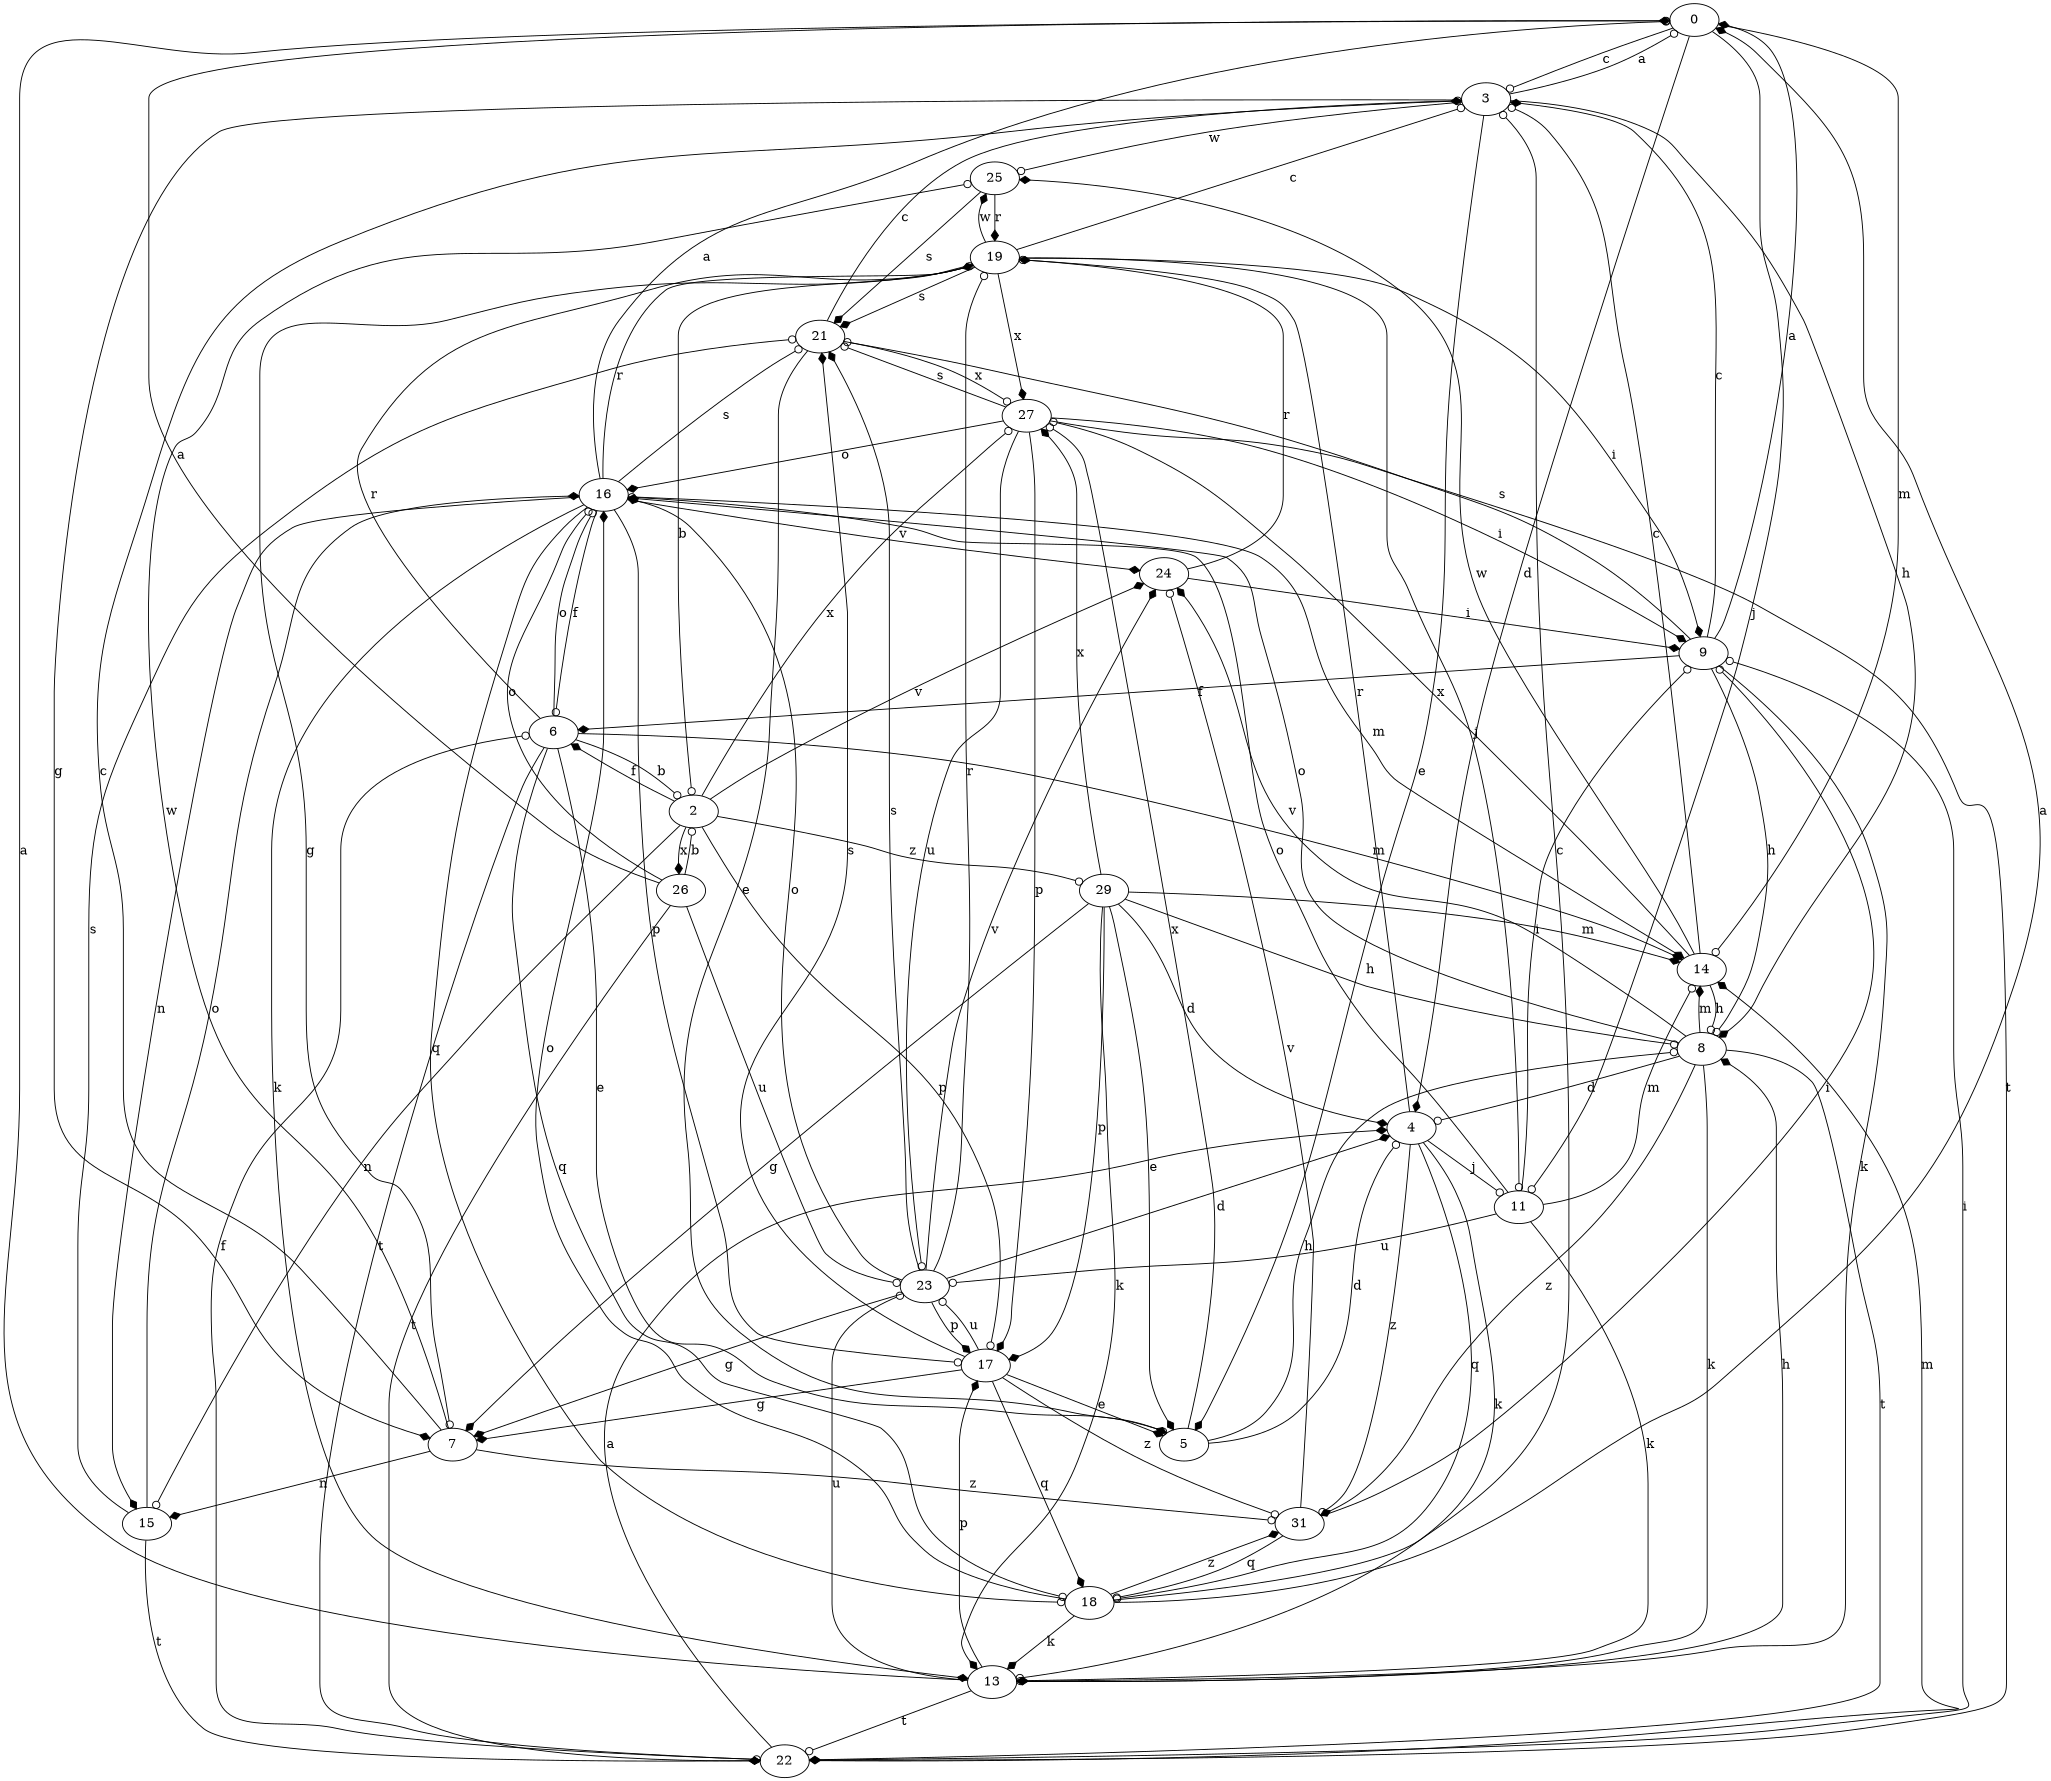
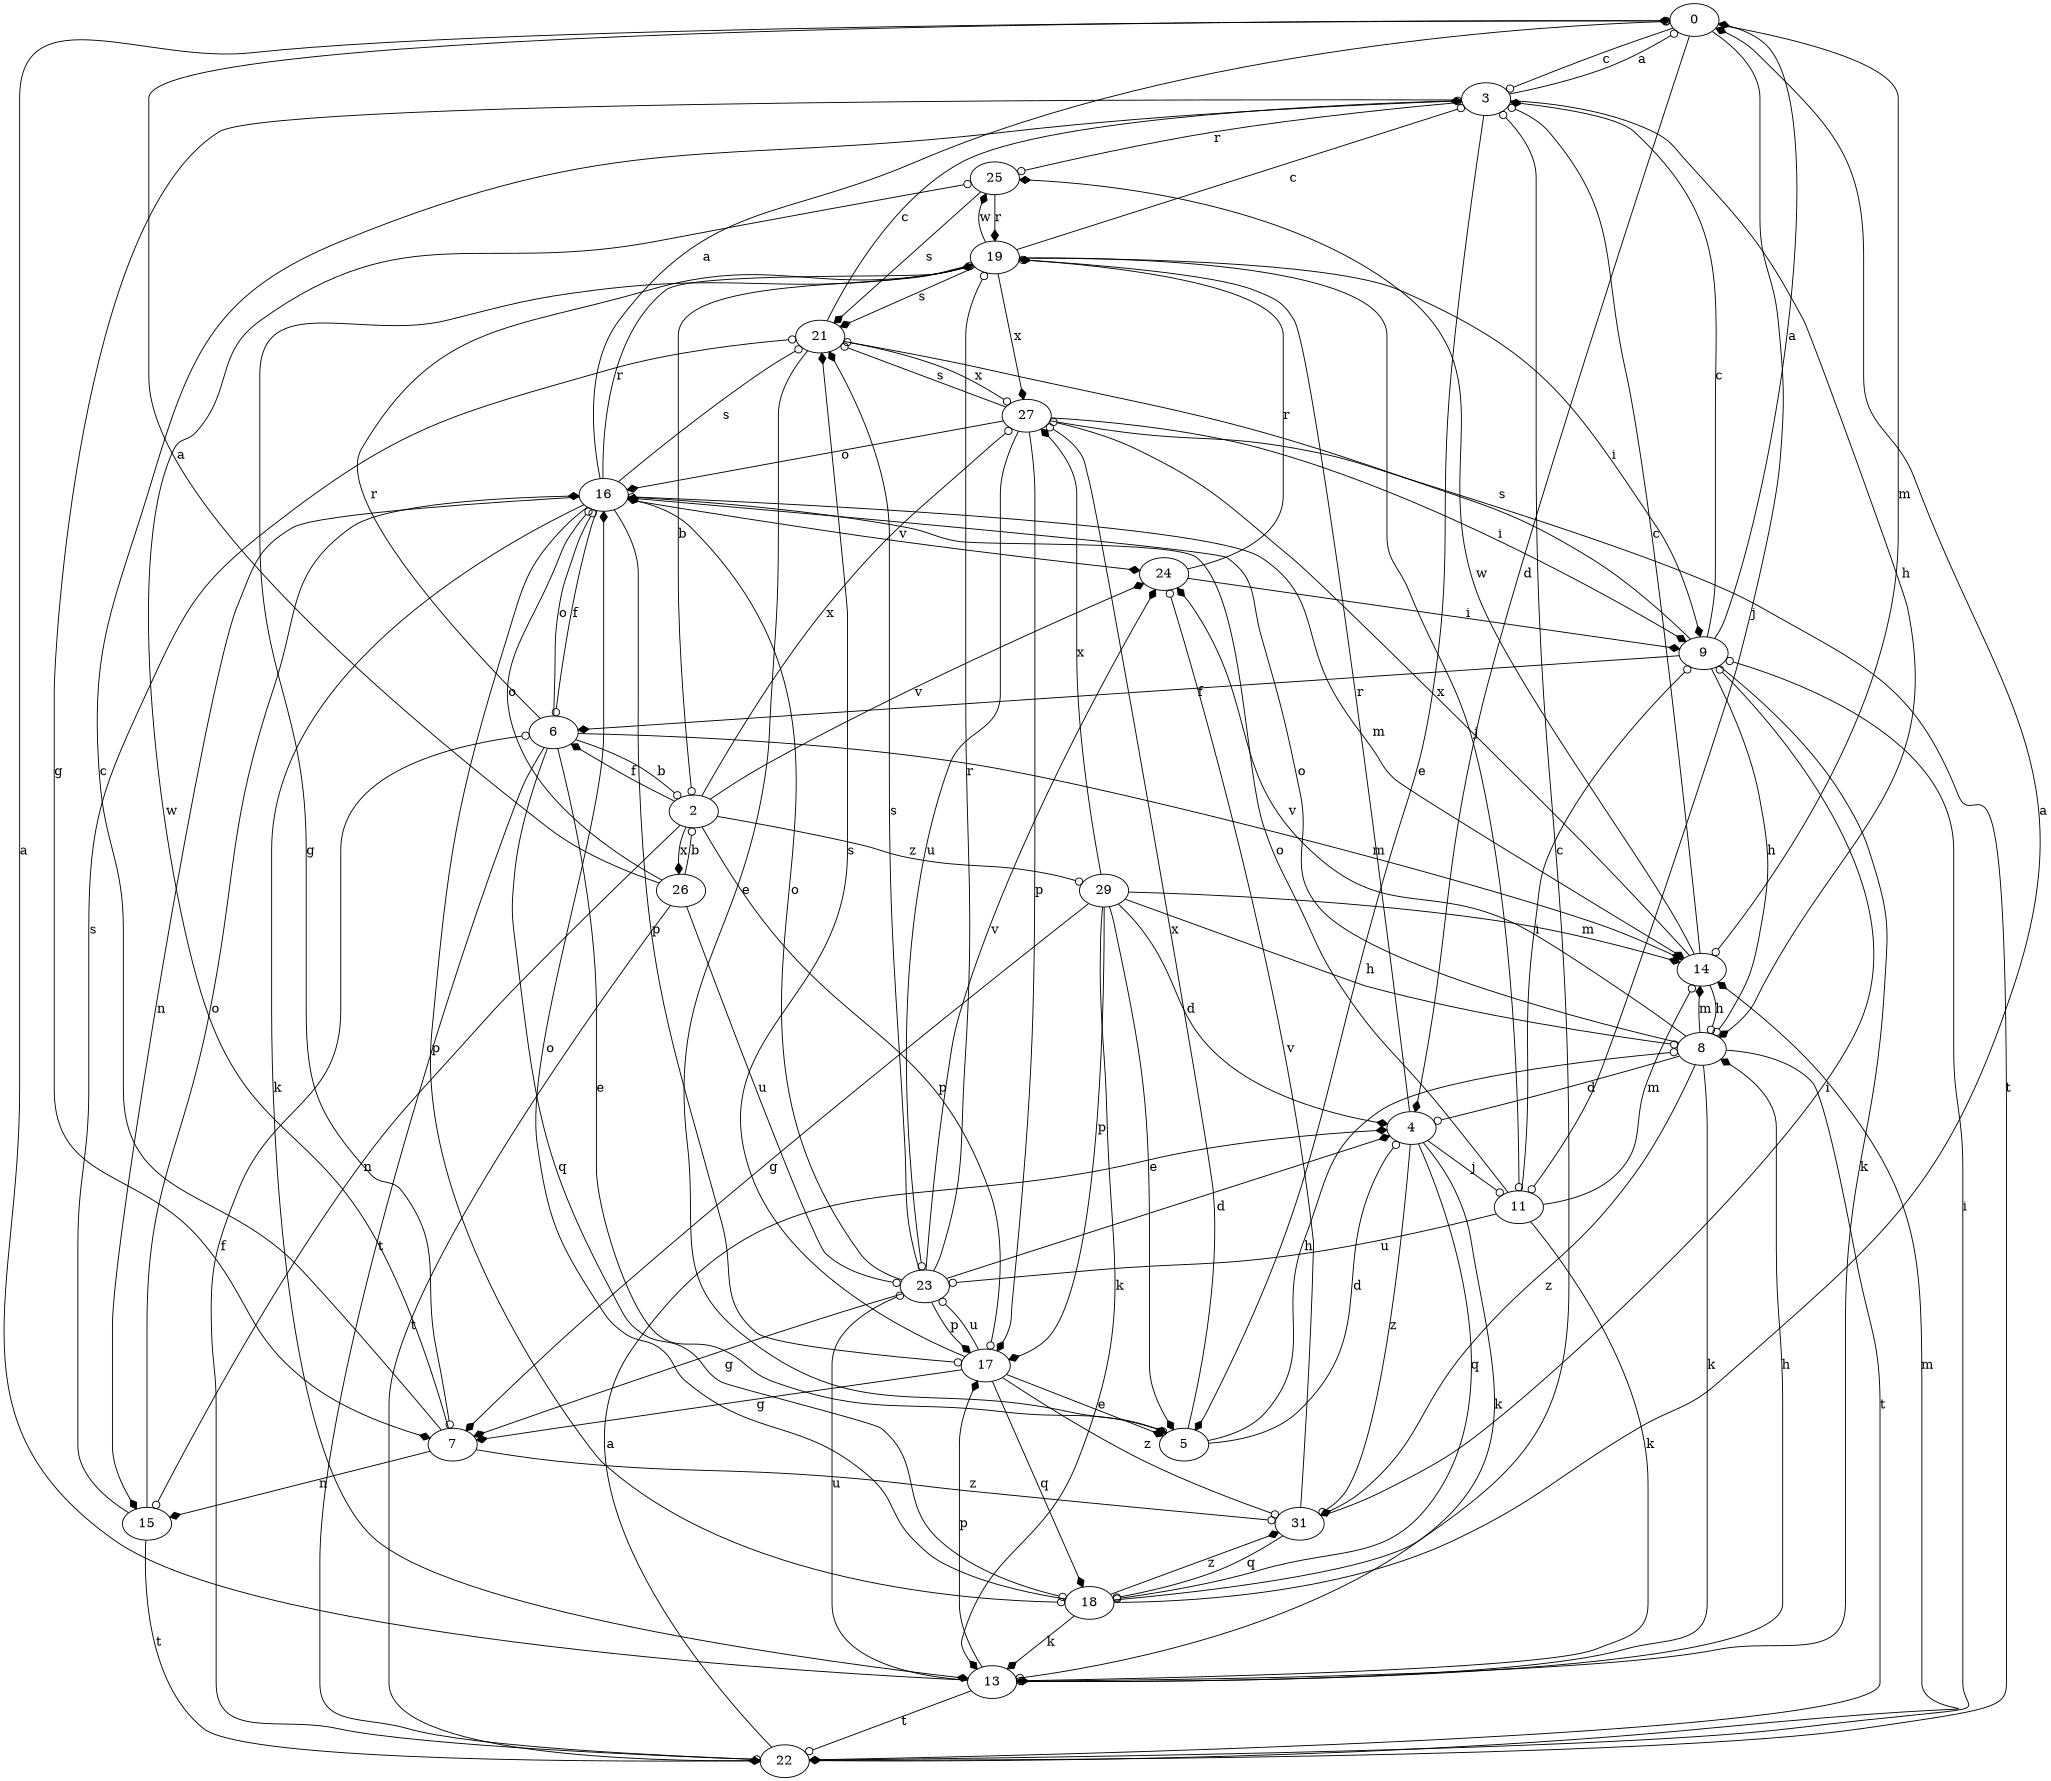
(1215, 139) -> (1217, 139)
(436, 1049) -> (436, 1049)
